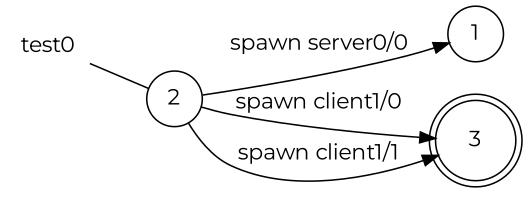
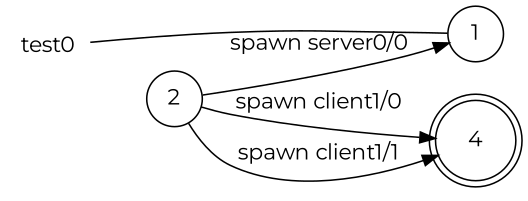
(119, 76) -> (269, 31)
(476, 141) -> (476, 141)
